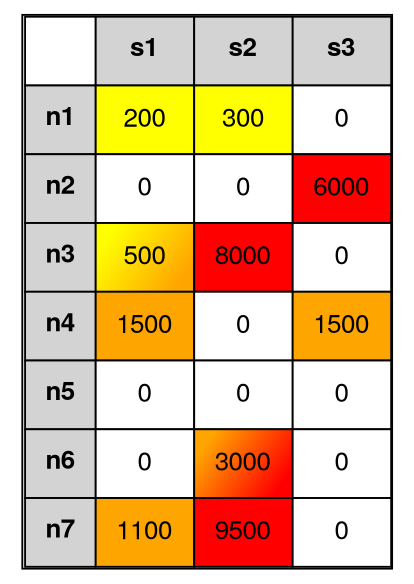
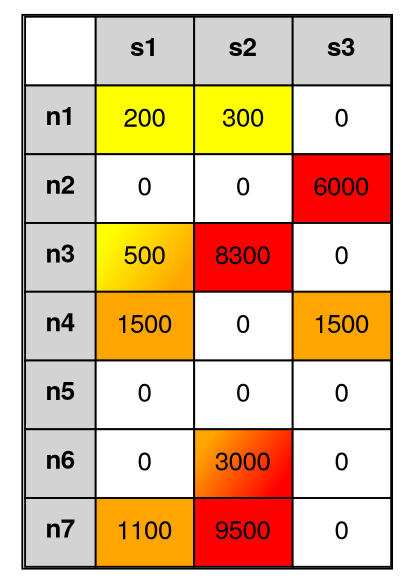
(243, 256) -> (243, 256)
